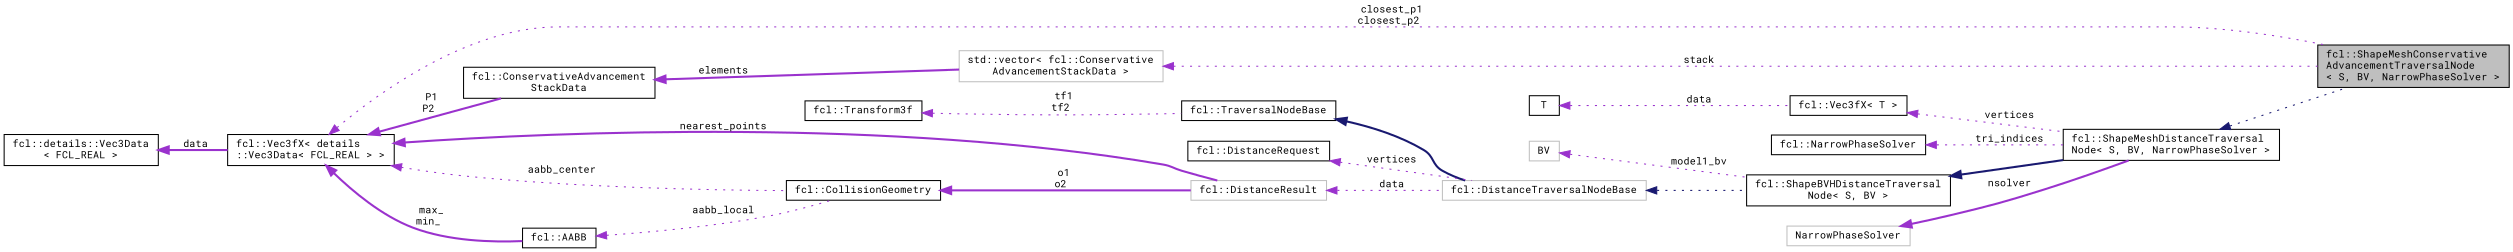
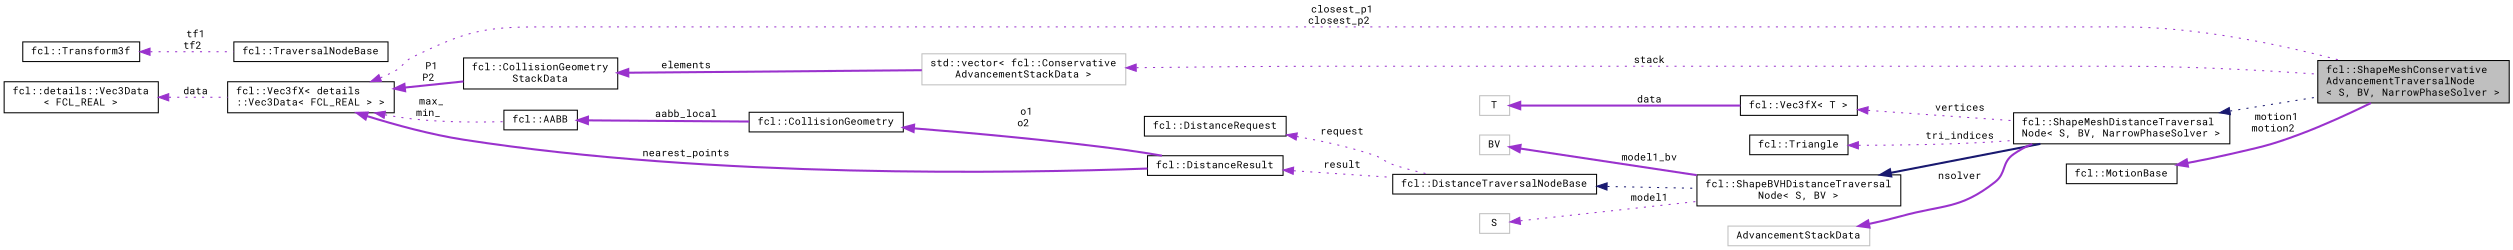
(559, 83) -> (541, 73)
(1544, 106) -> (1495, 106)
(1680, 106) -> (1630, 106)
(1411, 143) -> none
(1849, 145) -> (1799, 145)
(198, 150) -> (198, 97)
(1389, 160) -> (1339, 132)
(1658, 166) -> (1609, 162)
none -> (2122, 174)
(593, 185) -> none
(1389, 185) -> (1339, 165)
(1259, 190) -> (1215, 166)
(1544, 190) -> (1495, 184)
(720, 224) -> (669, 121)
none -> (1495, 224)
(420, 230) -> (444, 121)
(1849, 236) -> (1799, 236)
